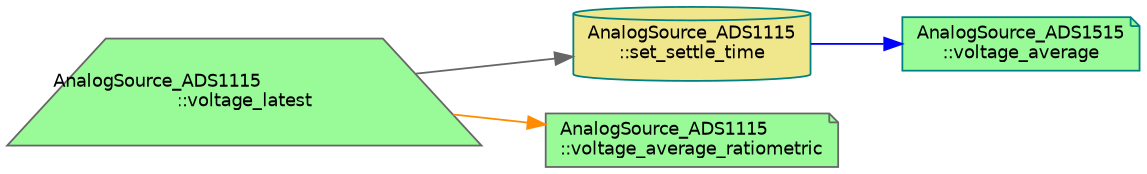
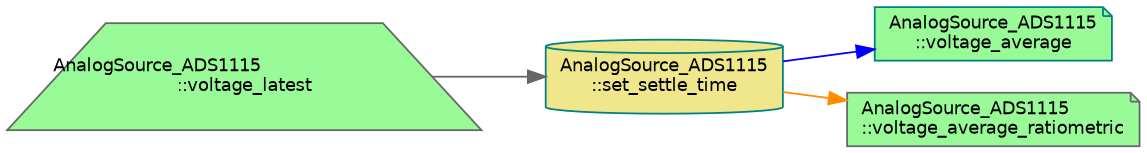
(1021, 44) -> (993, 34)
(490, 119) -> (806, 95)
